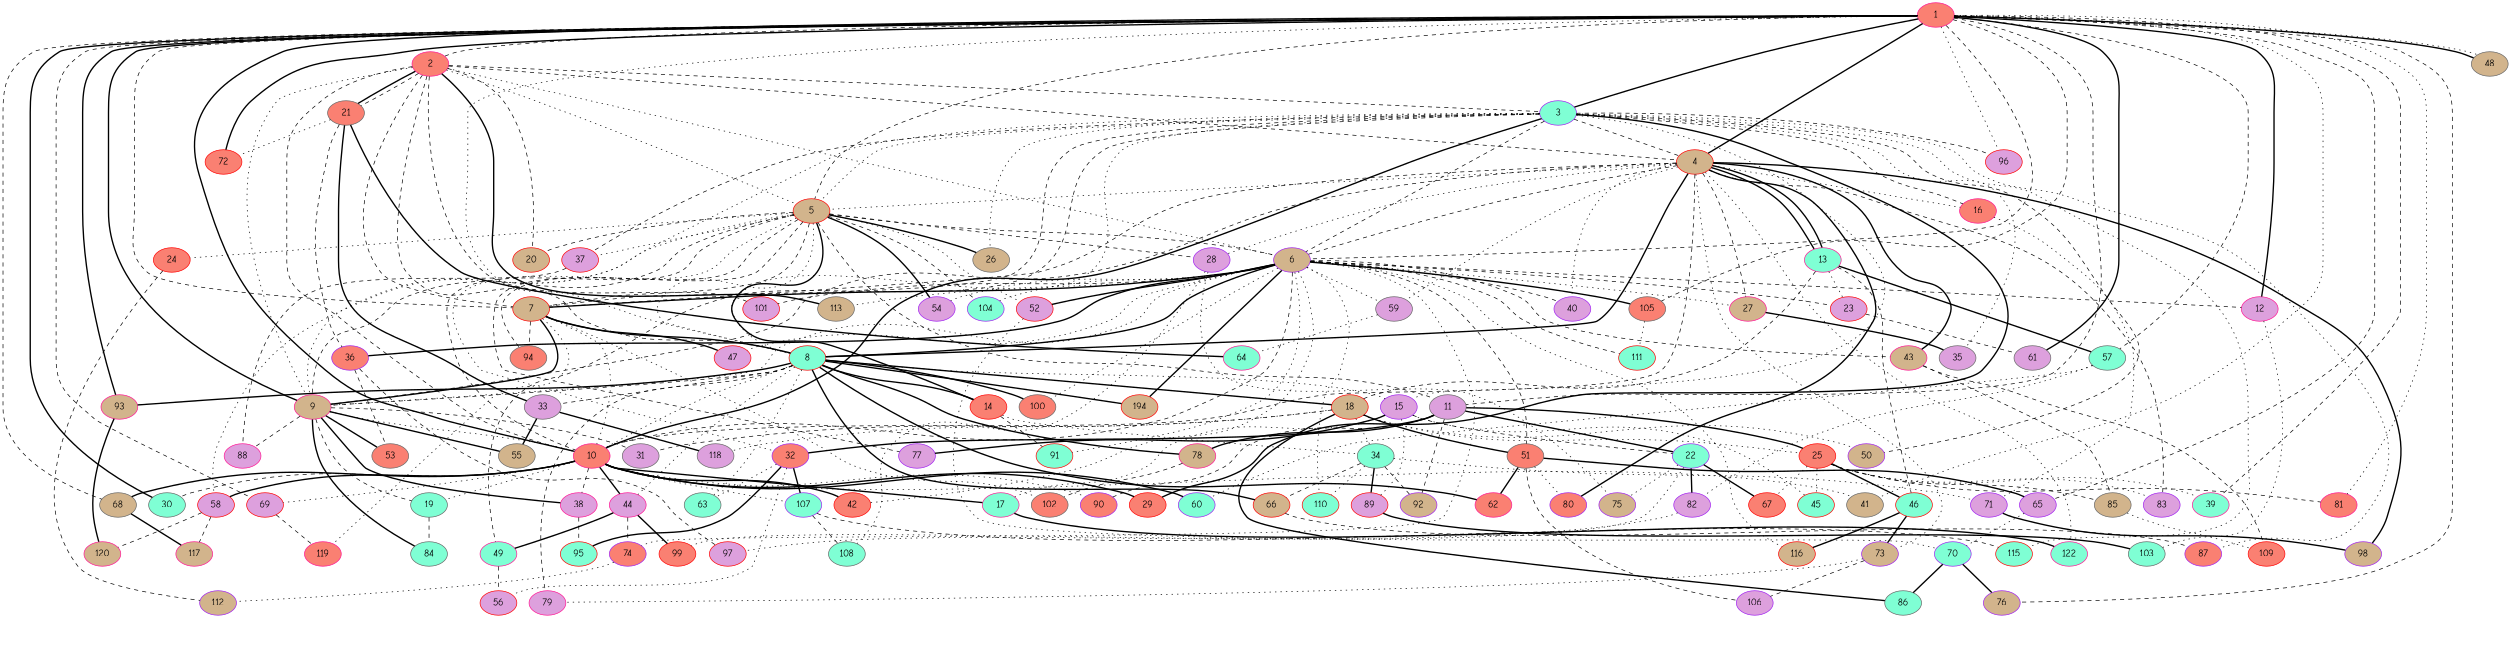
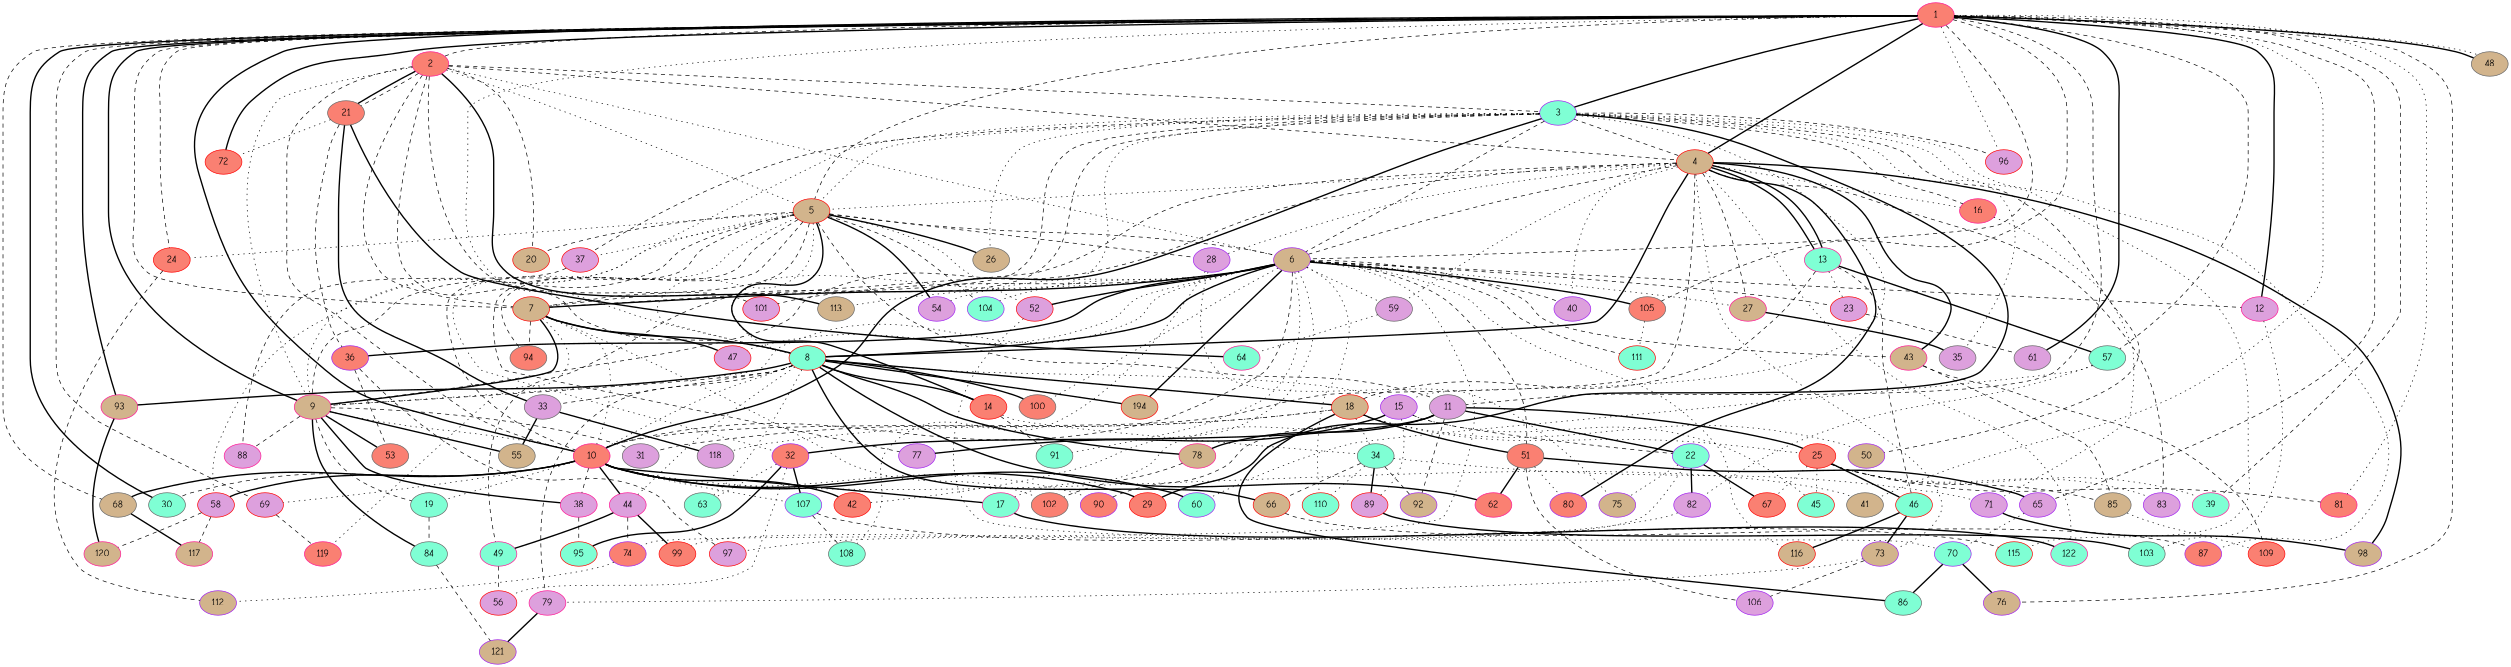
none -> (945, 24)
(1054, 456) -> (1054, 456)
none -> (498, 652)
